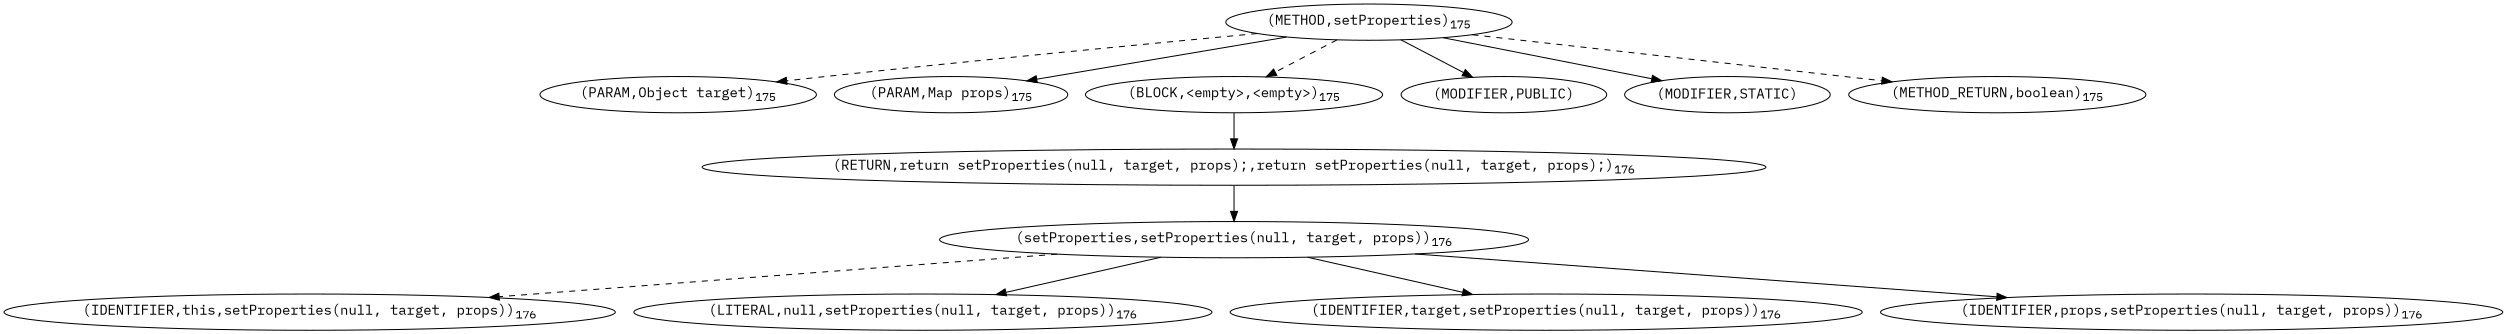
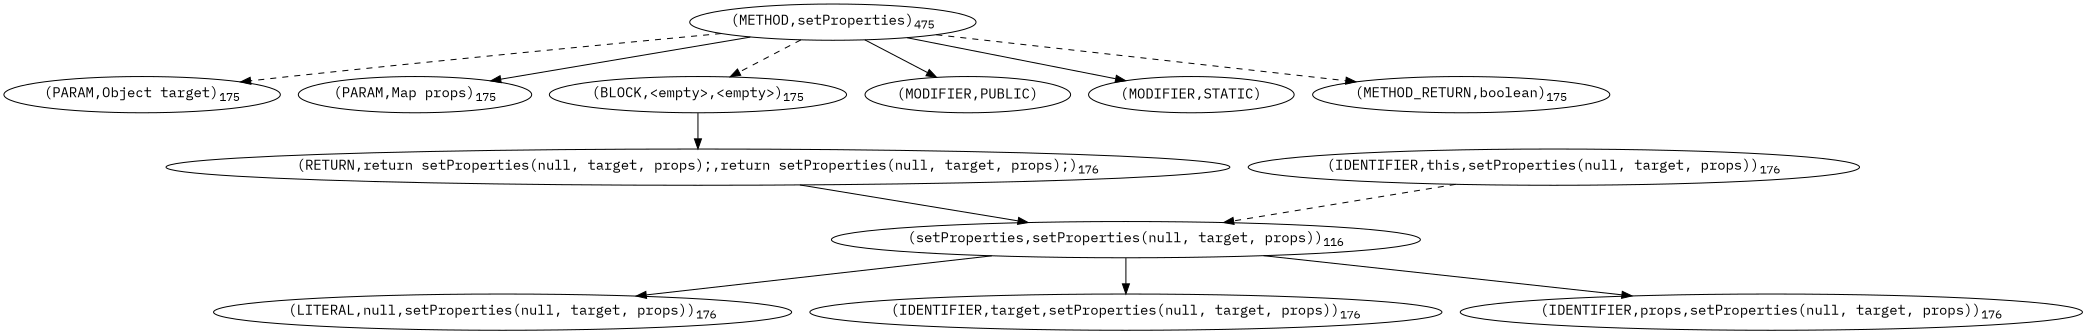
(1461, 21) -> (925, 21)
(1442, 238) -> (1334, 238)
(778, 275) -> (1345, 203)
